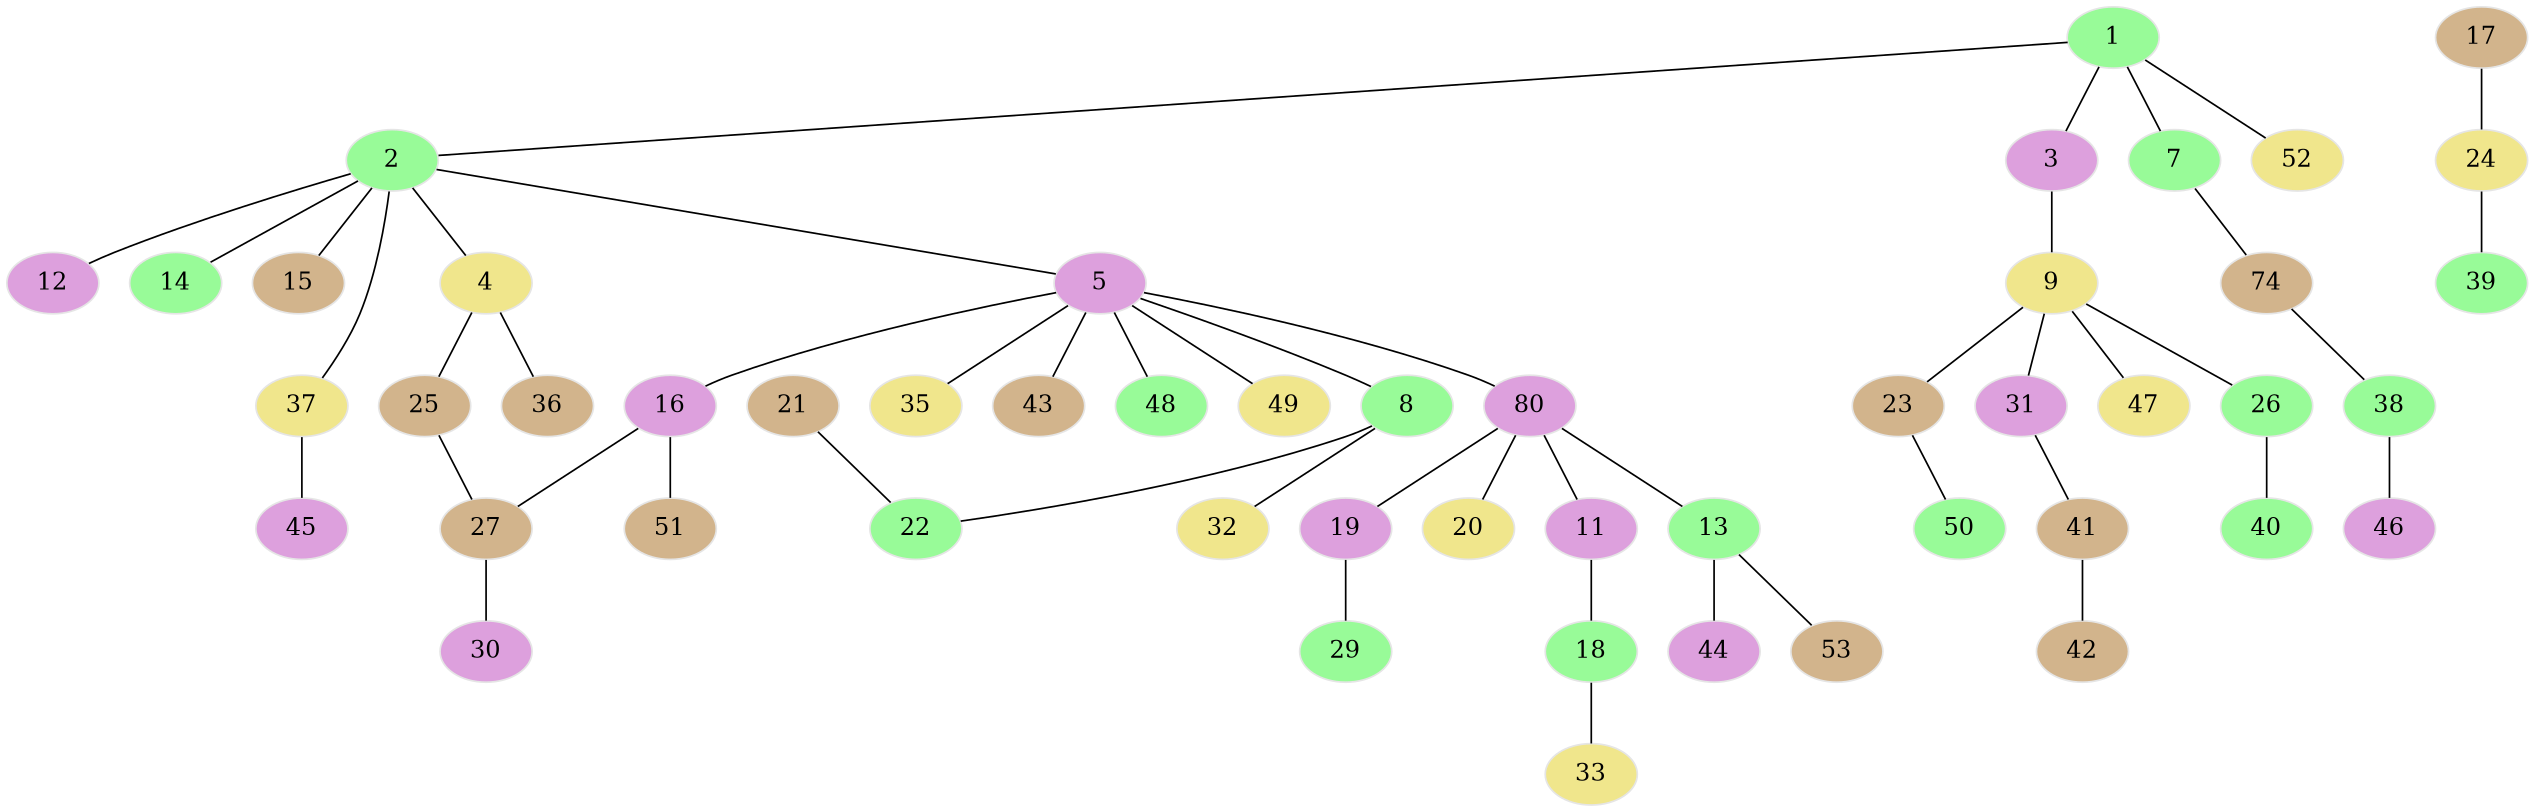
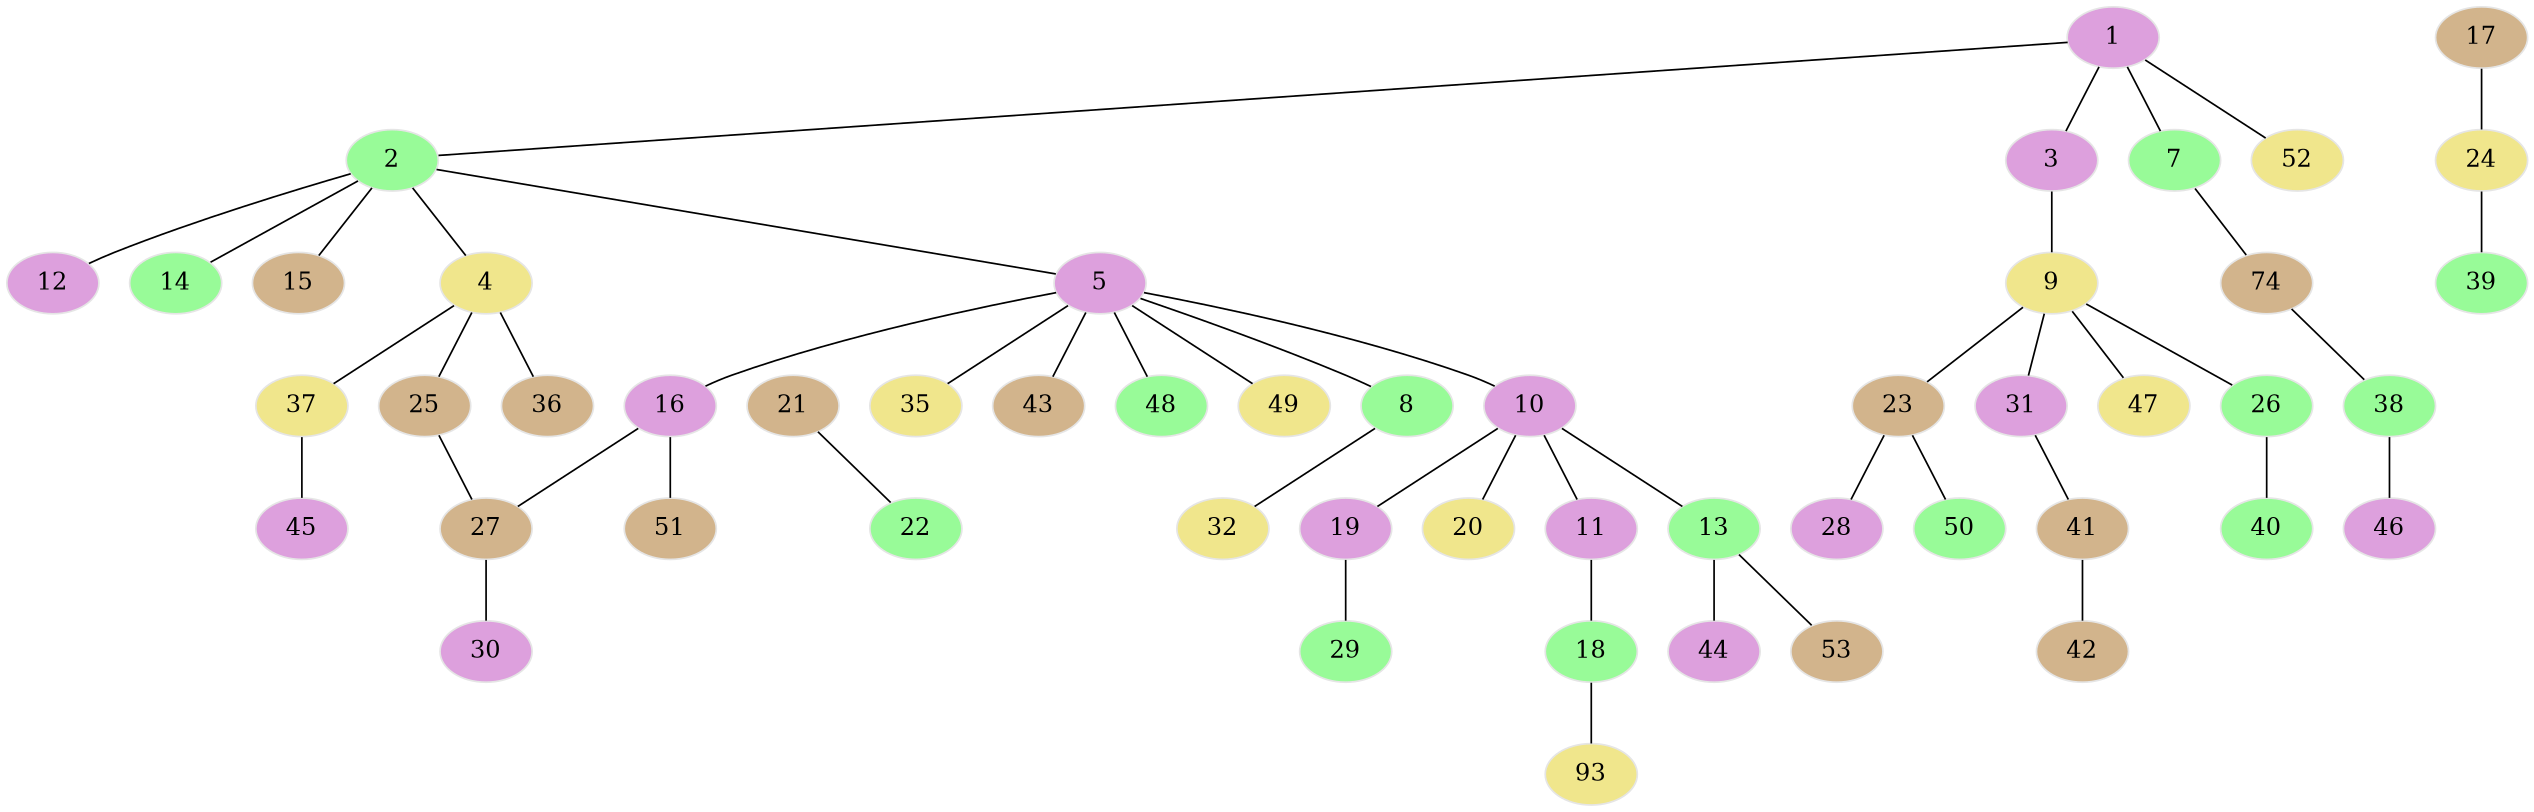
(2113, 38) -> (2113, 38)
(369, 289) -> (394, 345)
(1530, 406) -> (1530, 406)
(1169, 484) -> none
none -> (1837, 529)
(1591, 774) -> (1591, 774)
